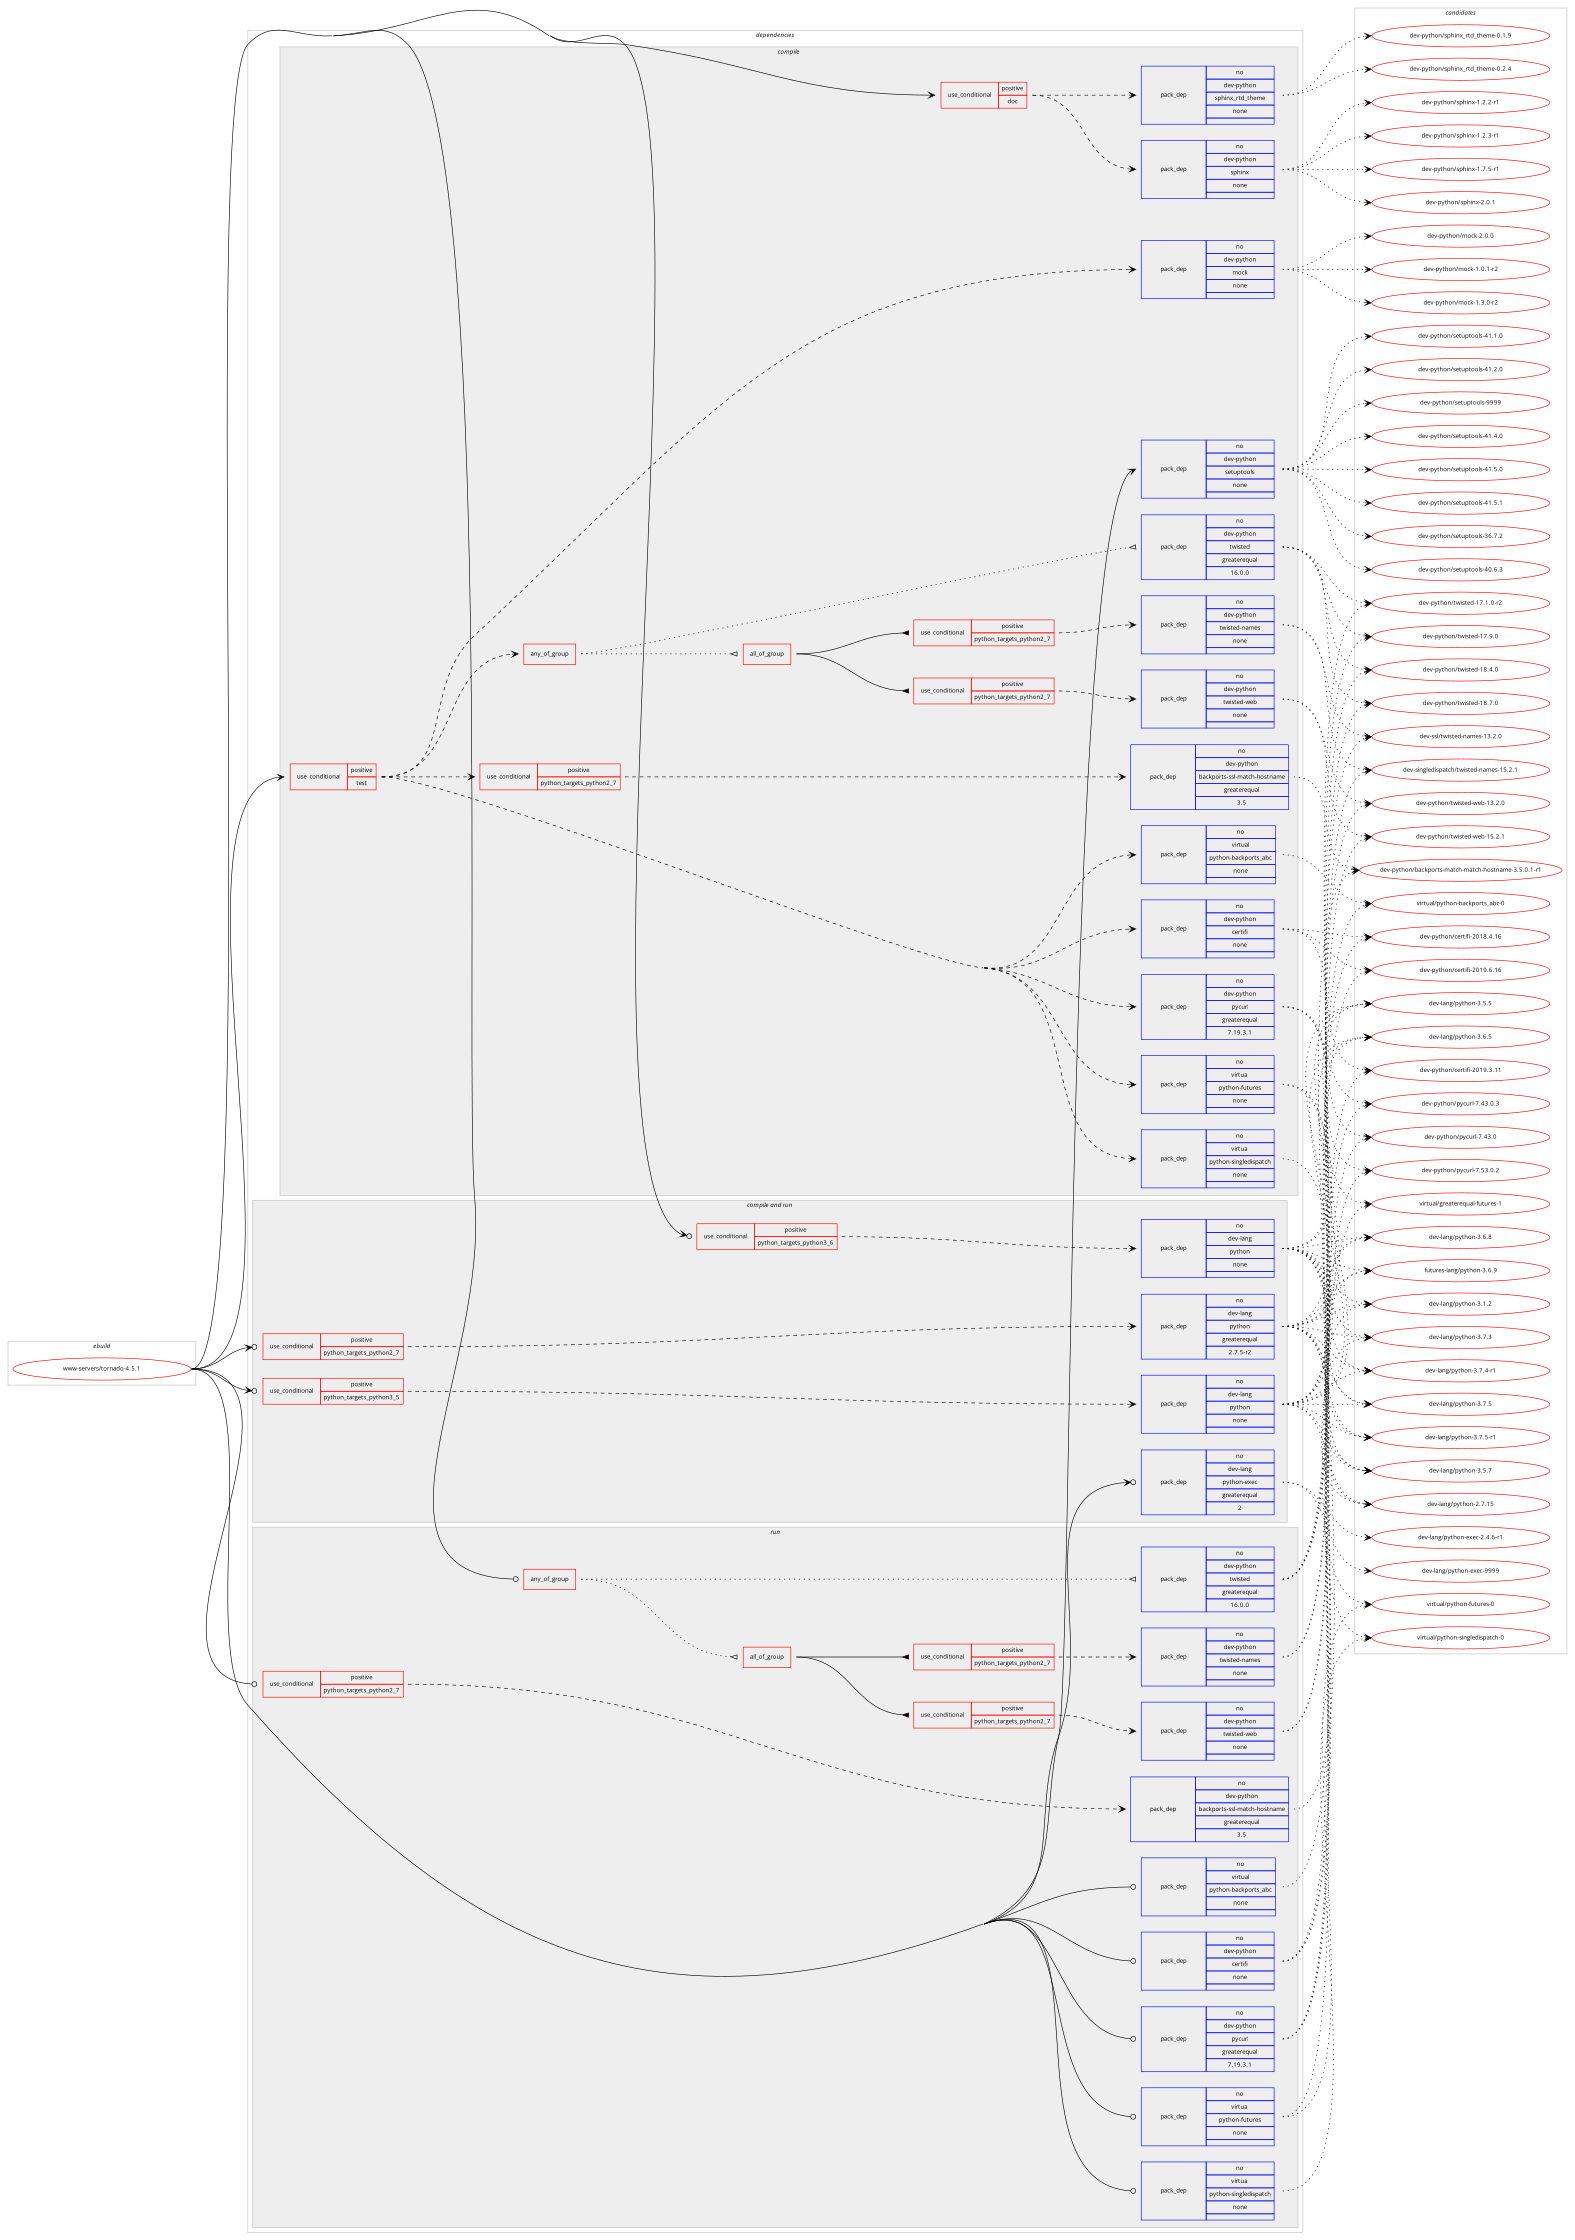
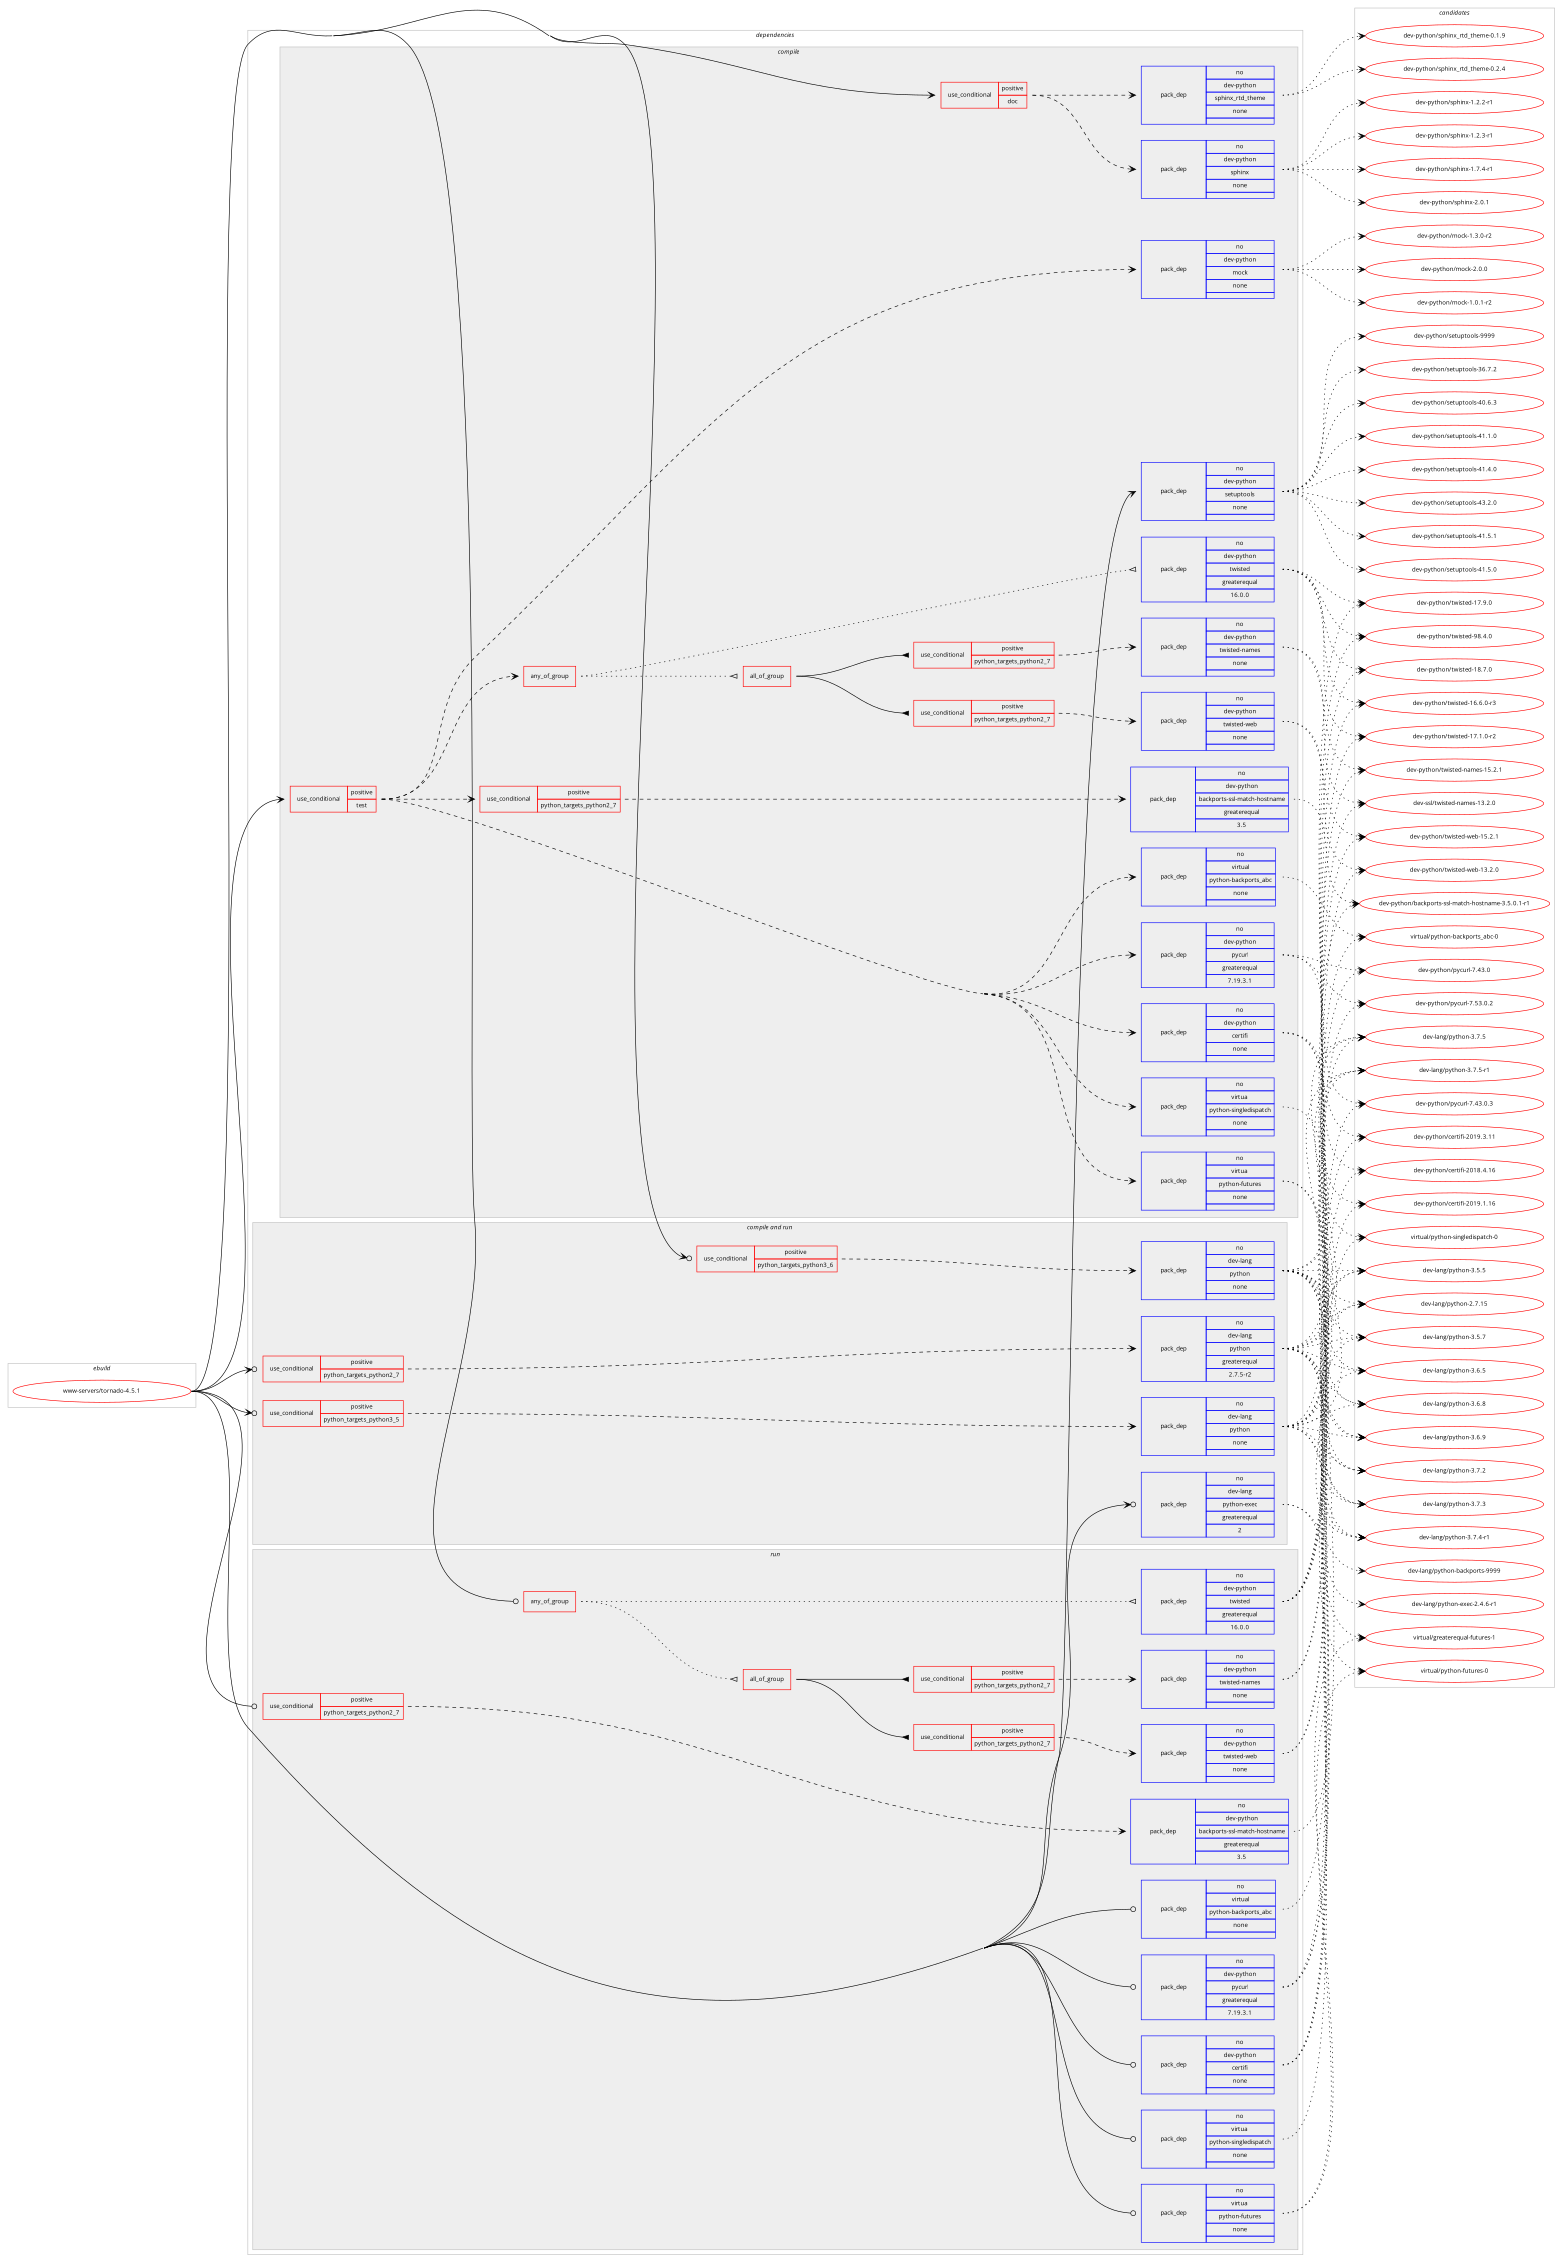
(1461, 169) -> (1455, 169)
(1461, 370) -> (1455, 503)
(1461, 670) -> (1455, 637)
none -> (1455, 703)
(1461, 770) -> (1455, 770)
(1461, 870) -> (1455, 904)
(1461, 970) -> (1455, 1204)
(1461, 1271) -> (1455, 1438)
(1461, 1304) -> (1455, 1471)
(1461, 1571) -> (1455, 1571)
